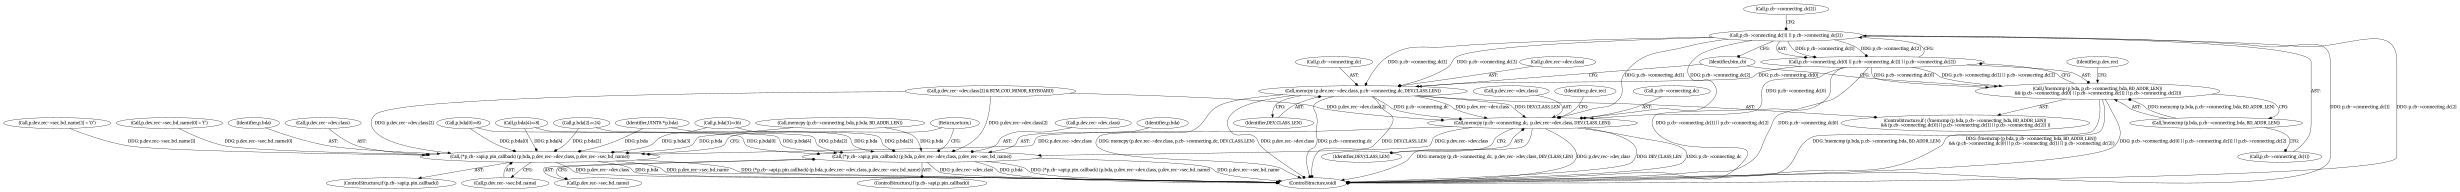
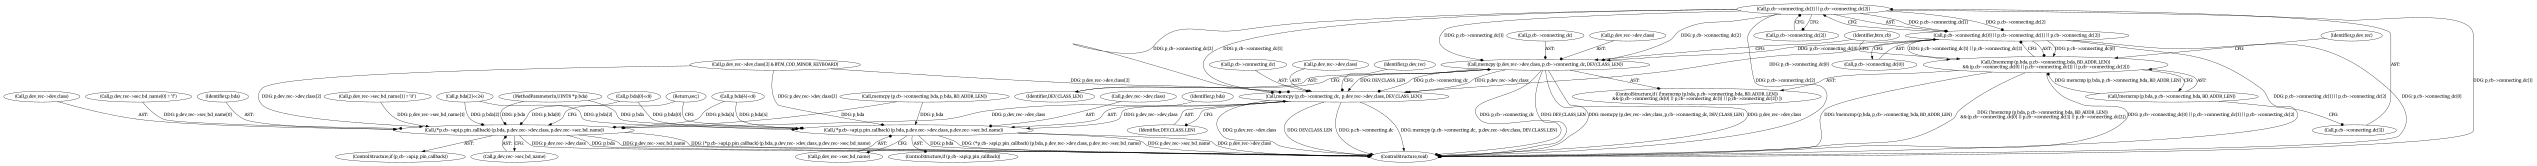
(2220, 45) -> (2329, 21)
(1756, 48) -> (1809, 22)
none -> (1874, 65)
(652, 123) -> (550, 97)
(722, 123) -> none
(955, 123) -> (686, 97)
